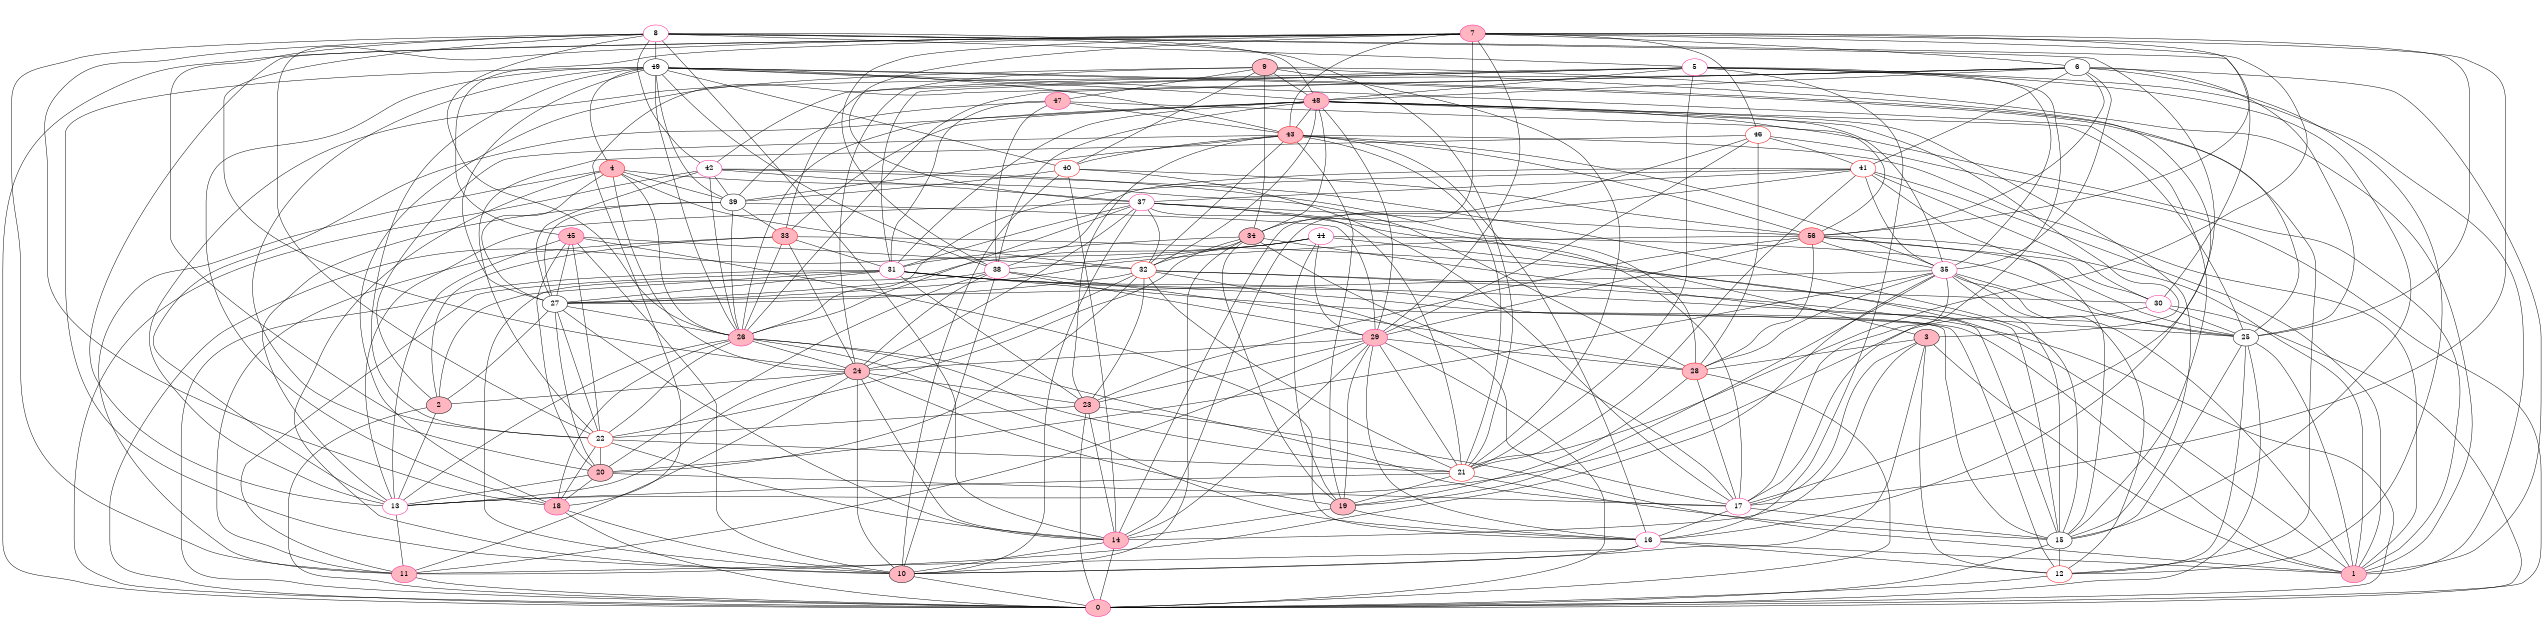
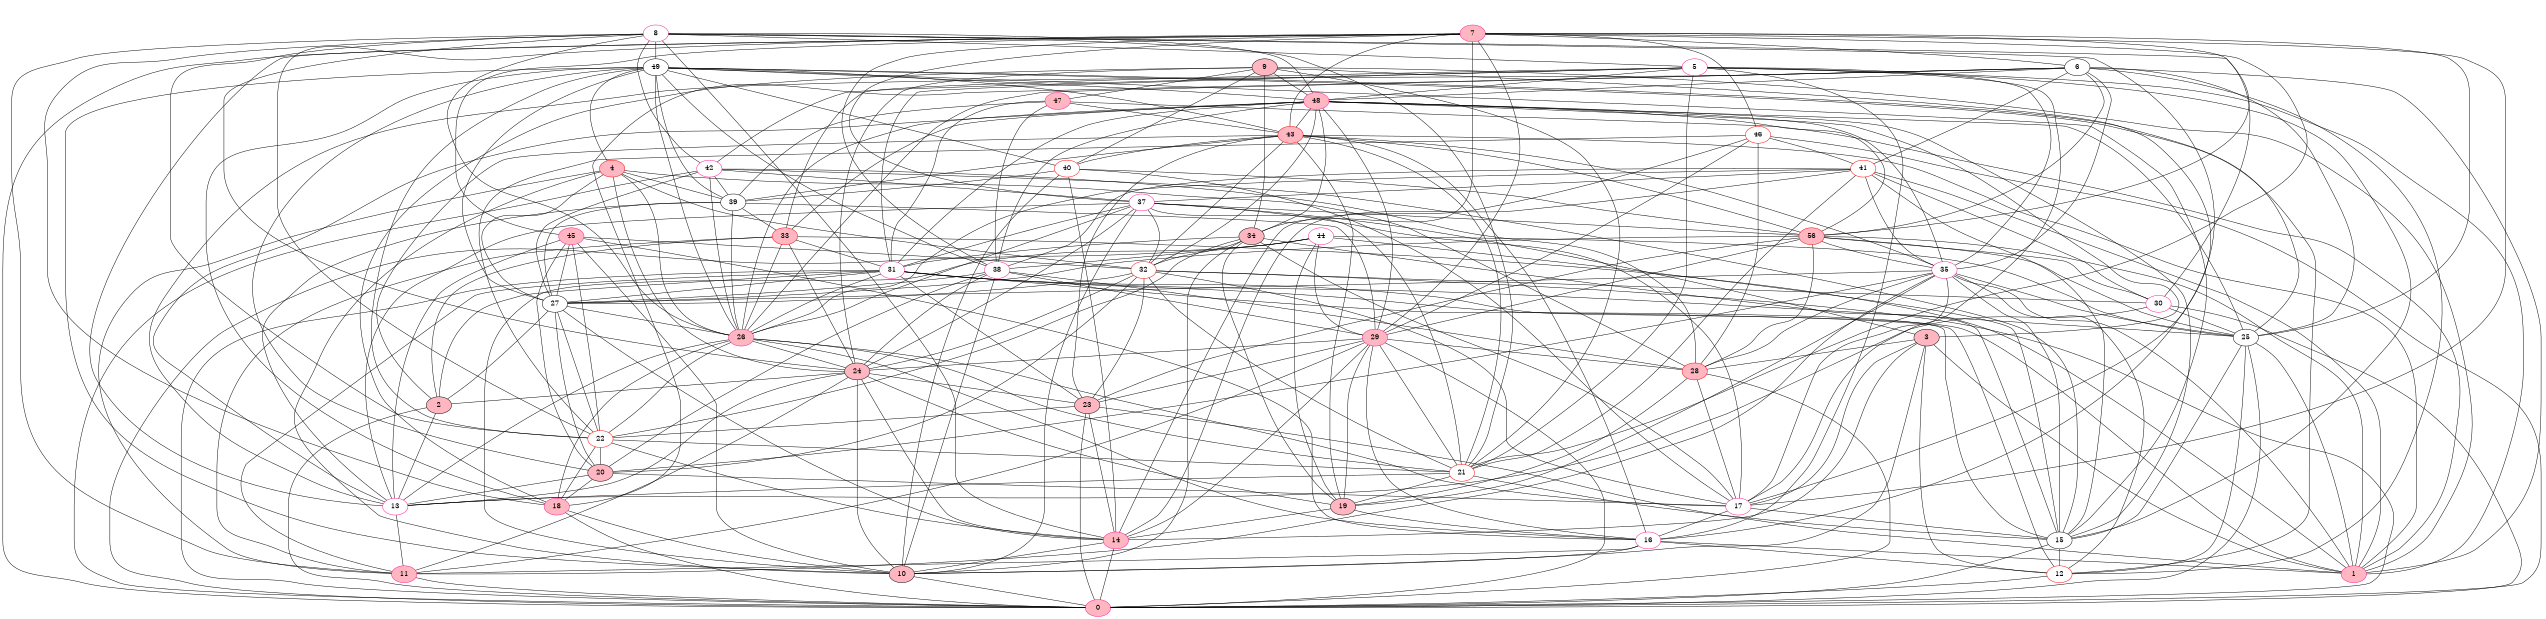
none -> (805, 304)
